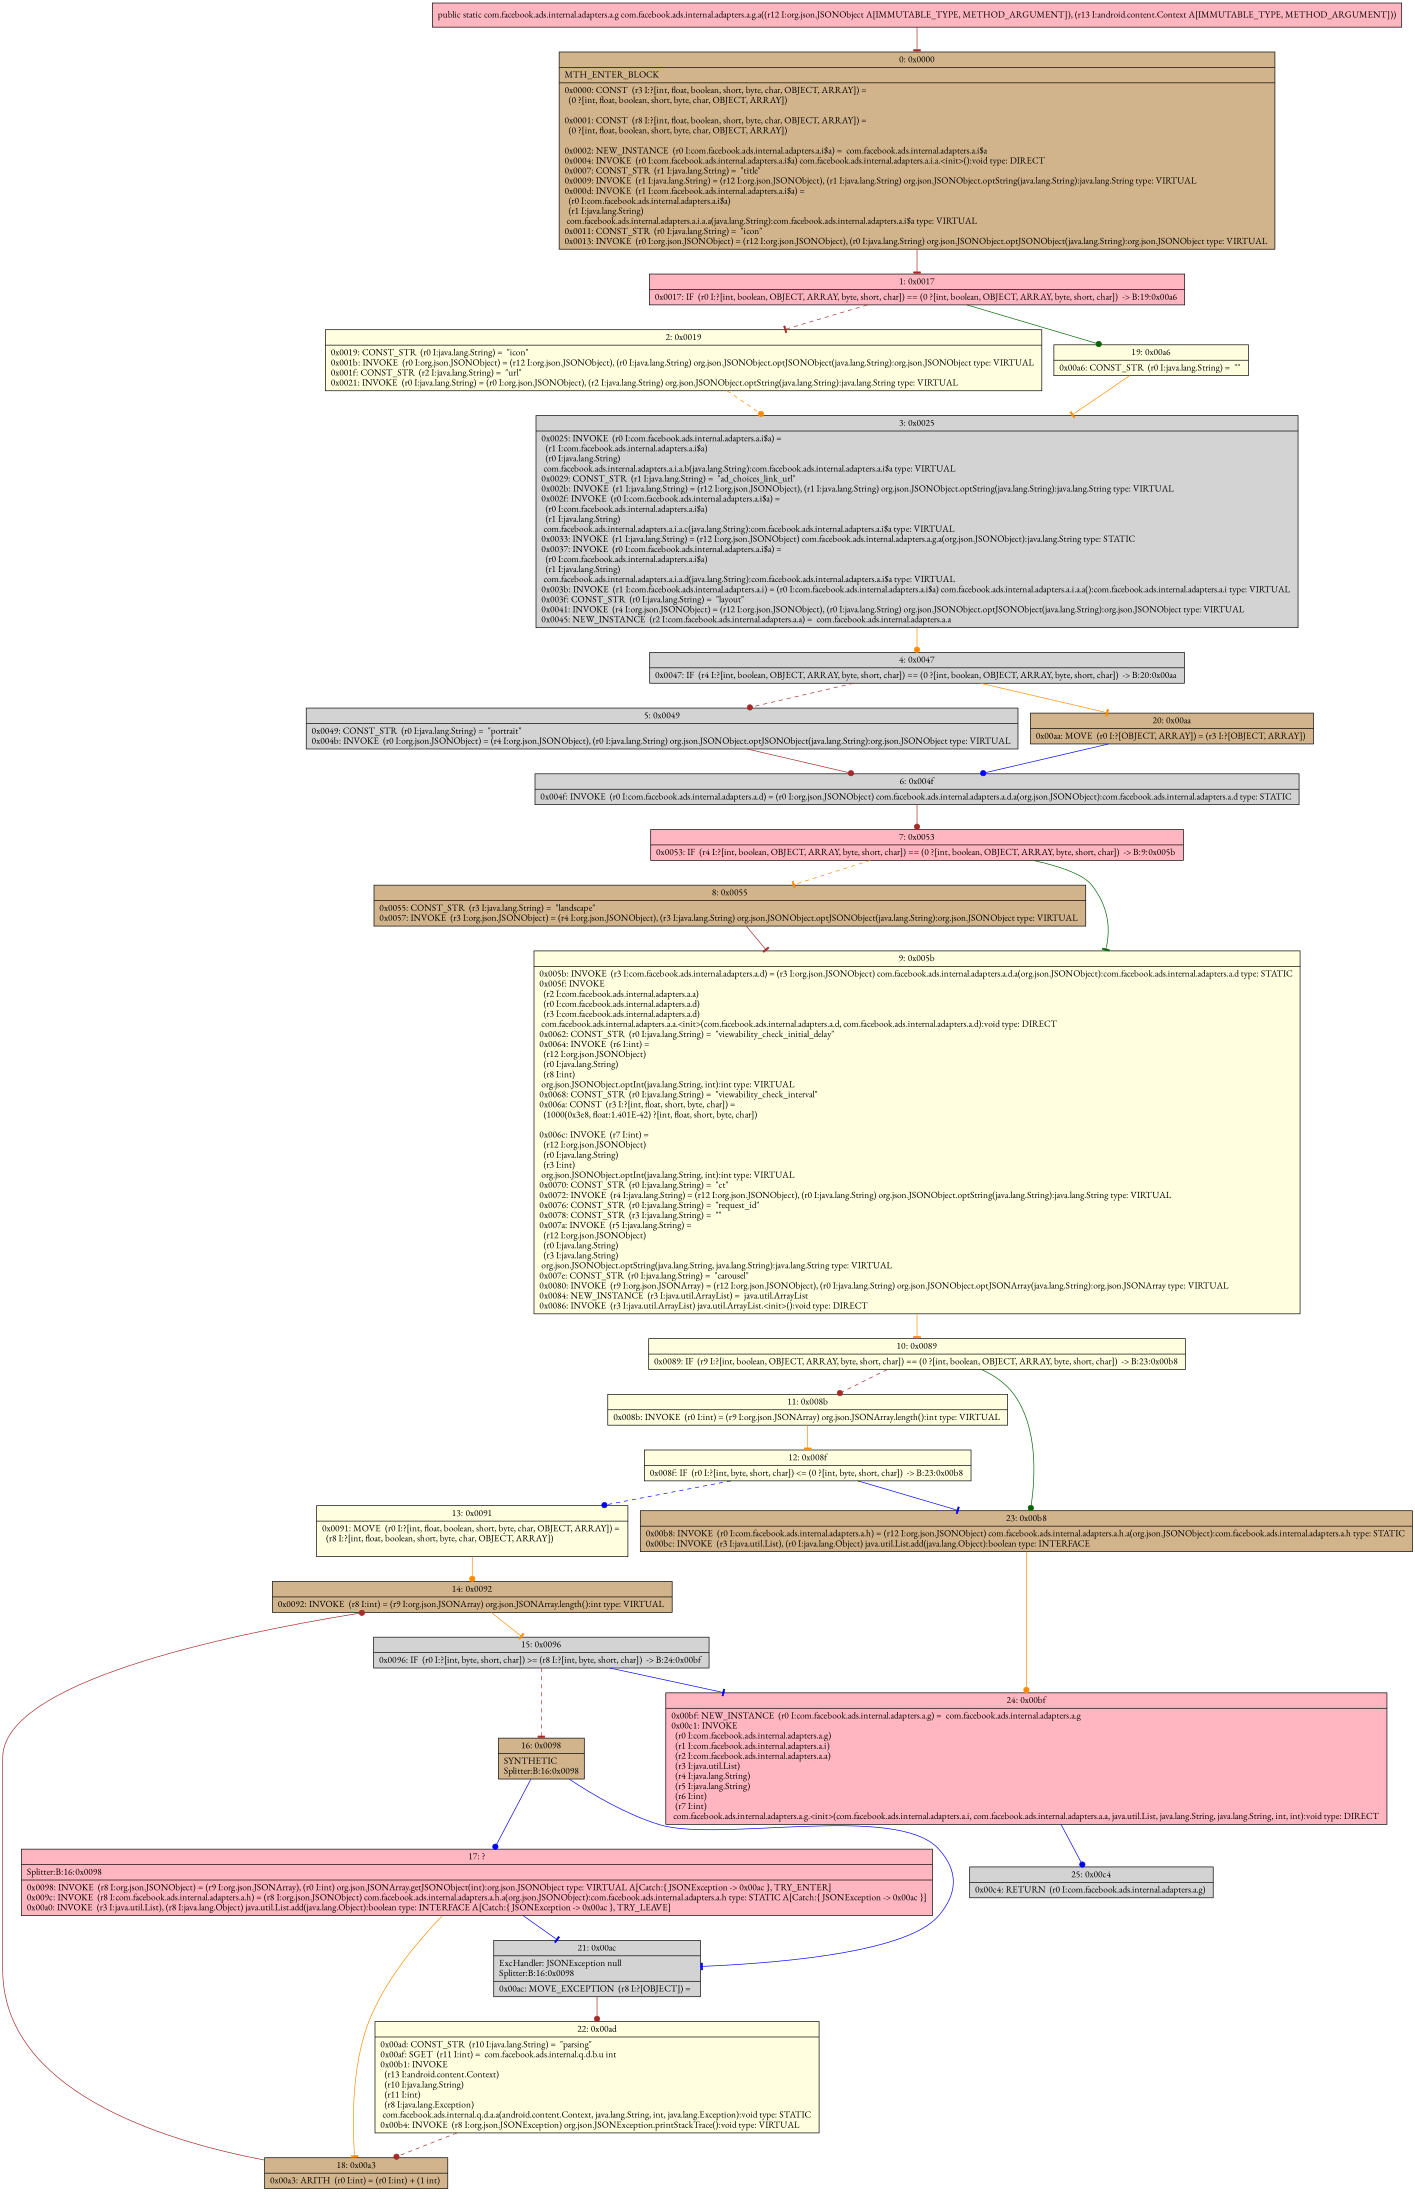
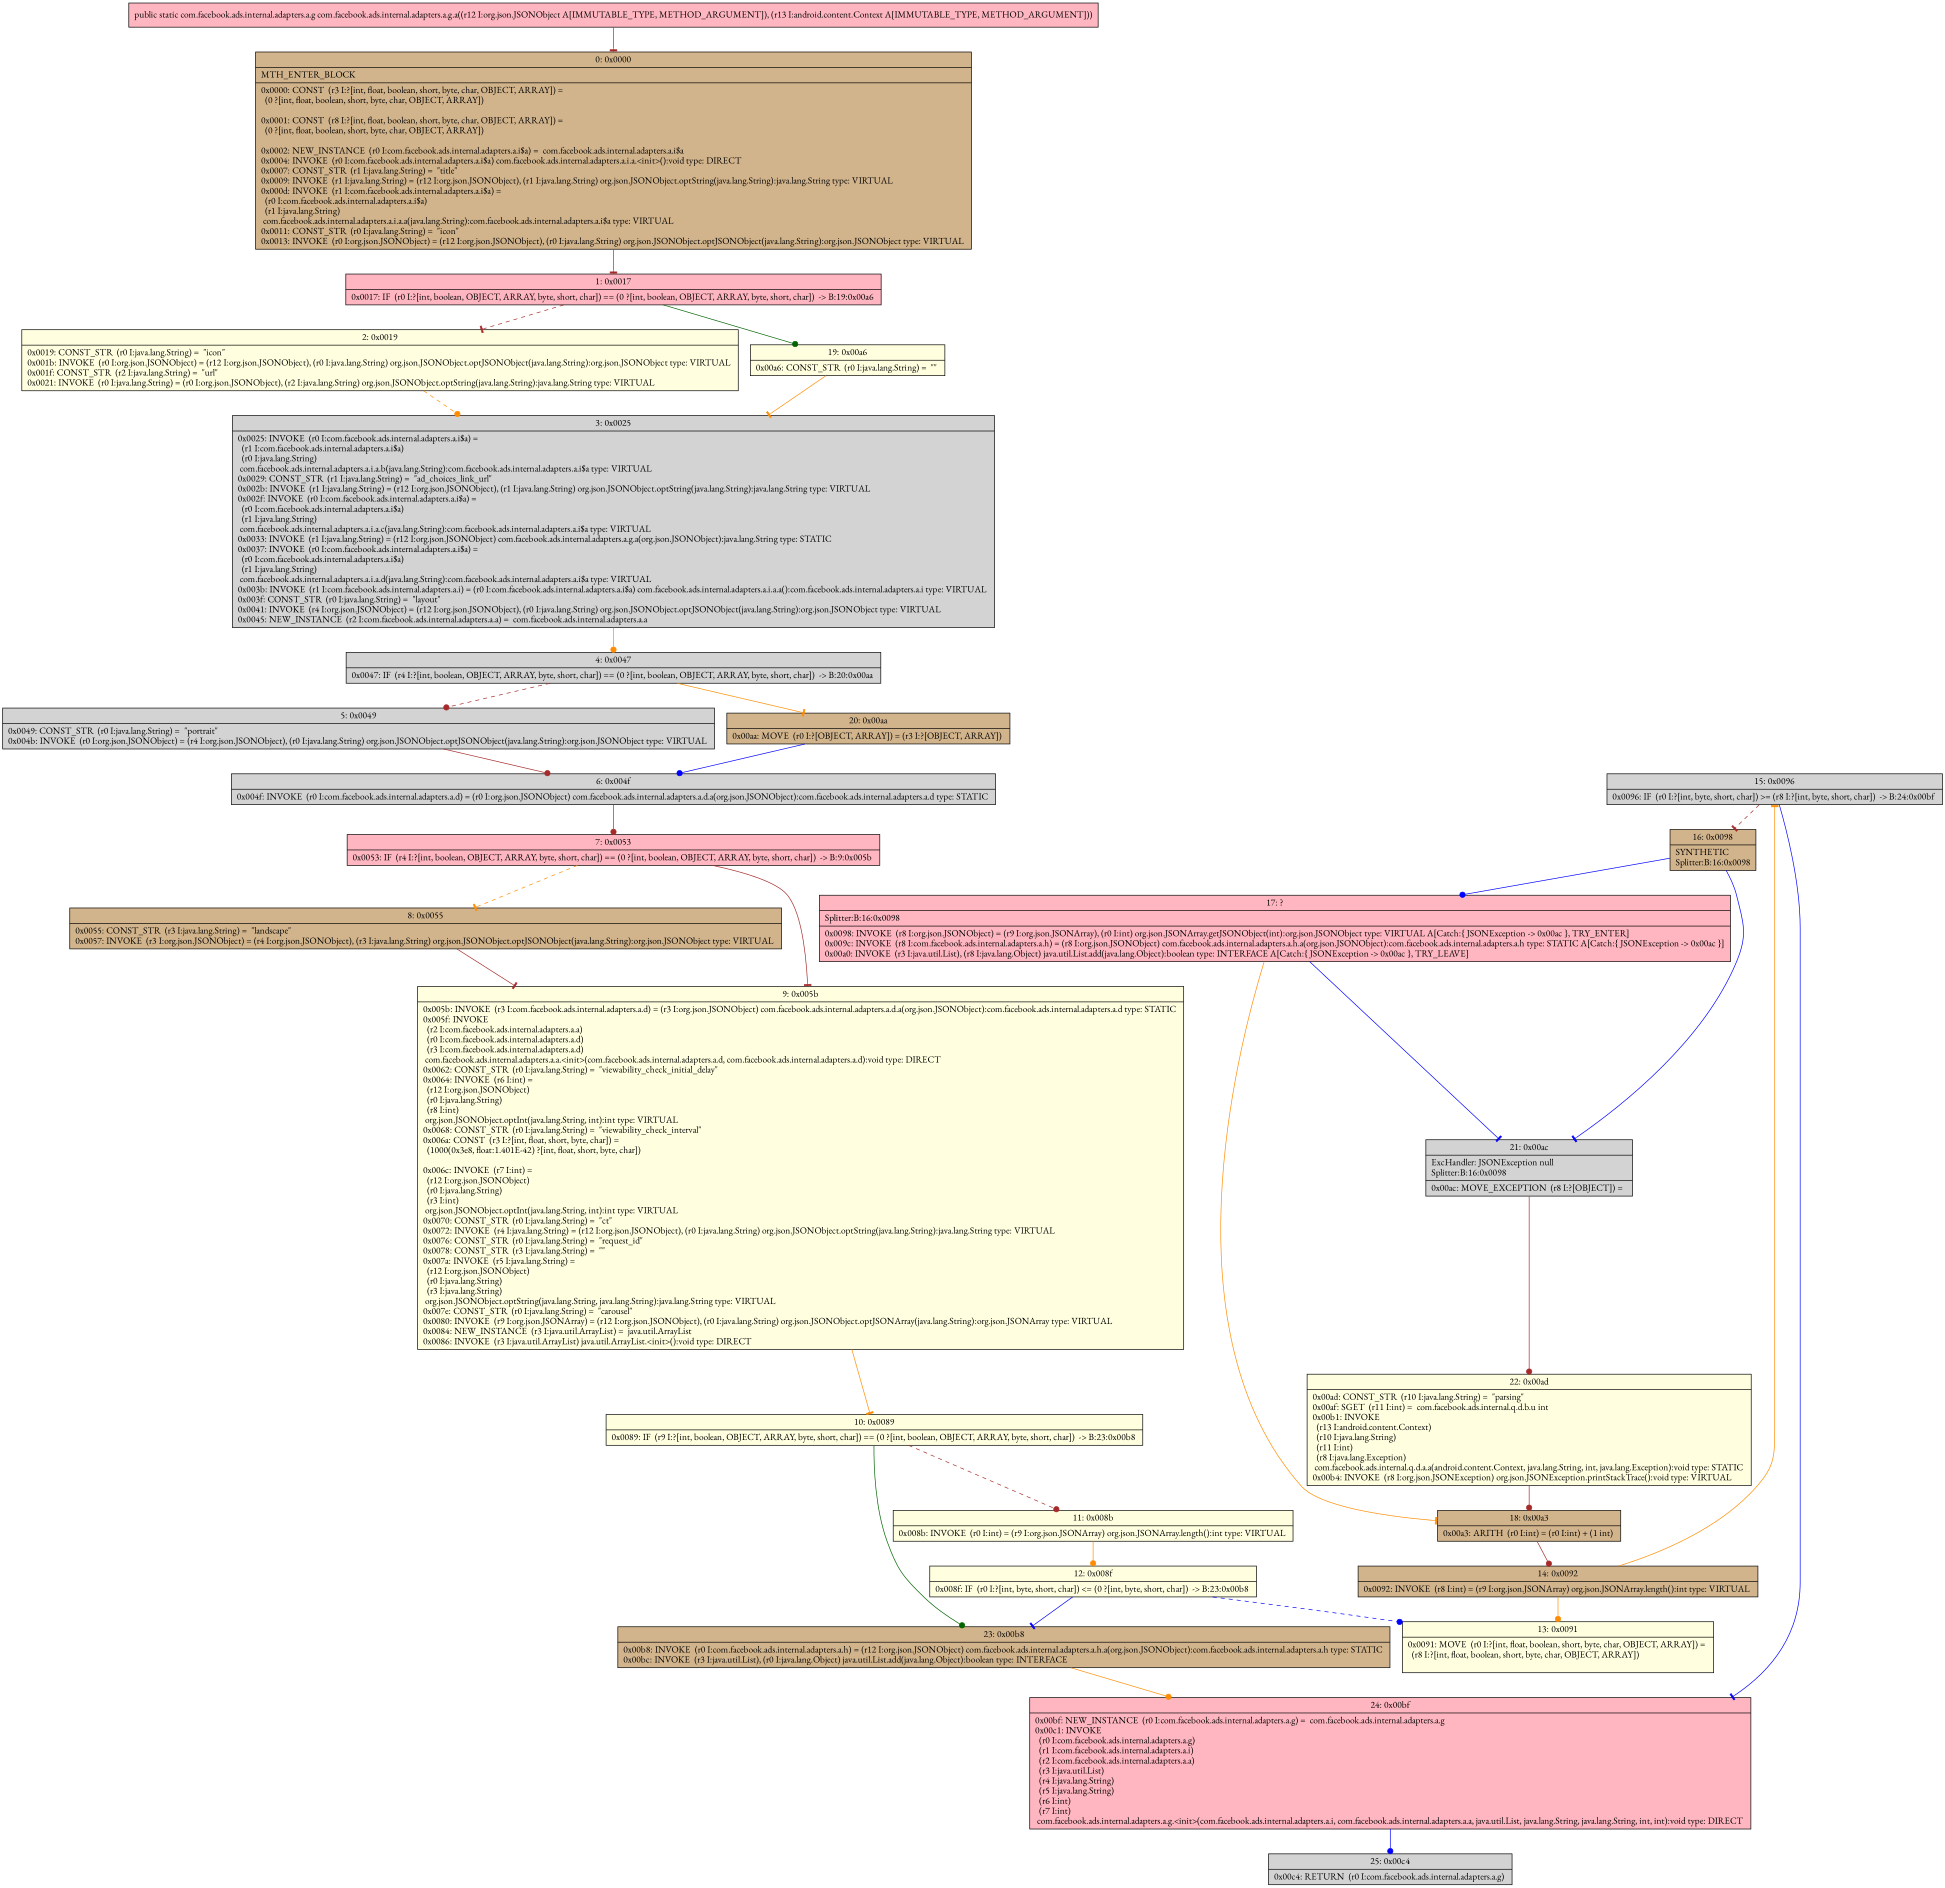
(1092, 886) -> (790, 899)
(808, 1436) -> (1093, 1551)
(472, 1566) -> (1558, 1607)
(428, 2144) -> (1529, 1495)
